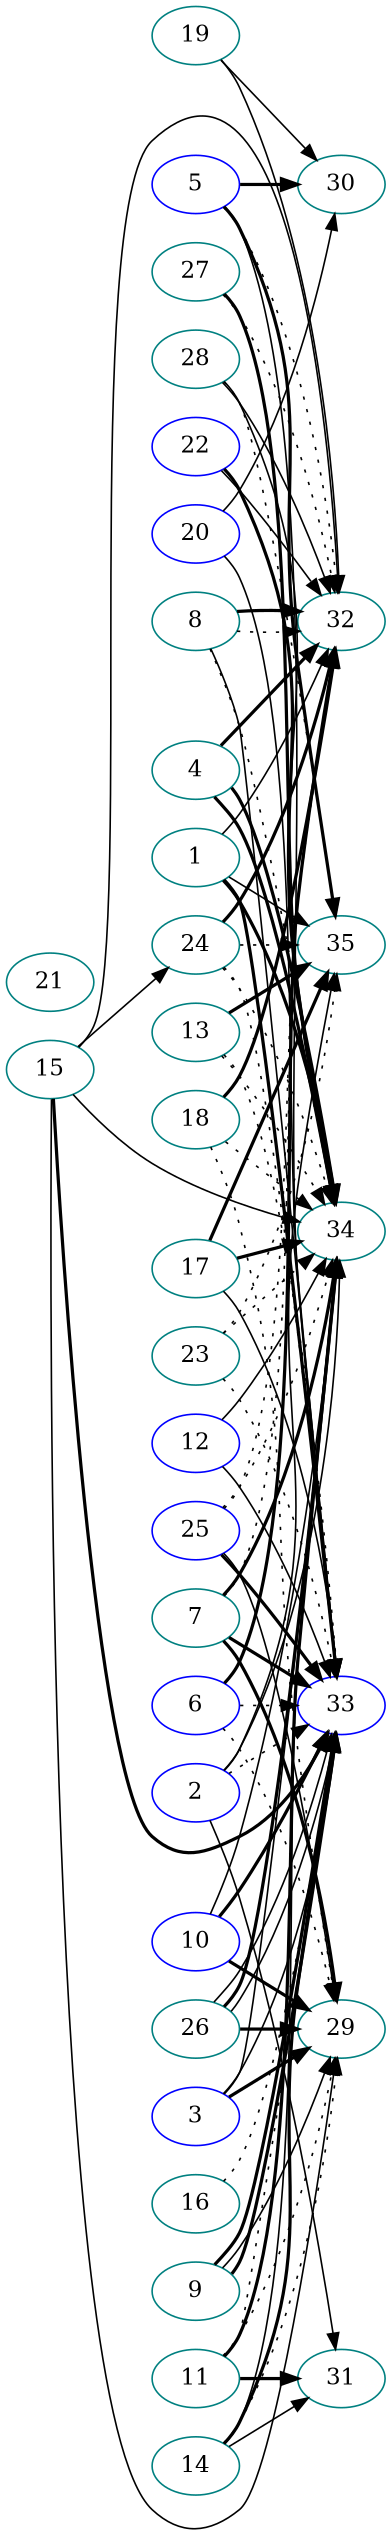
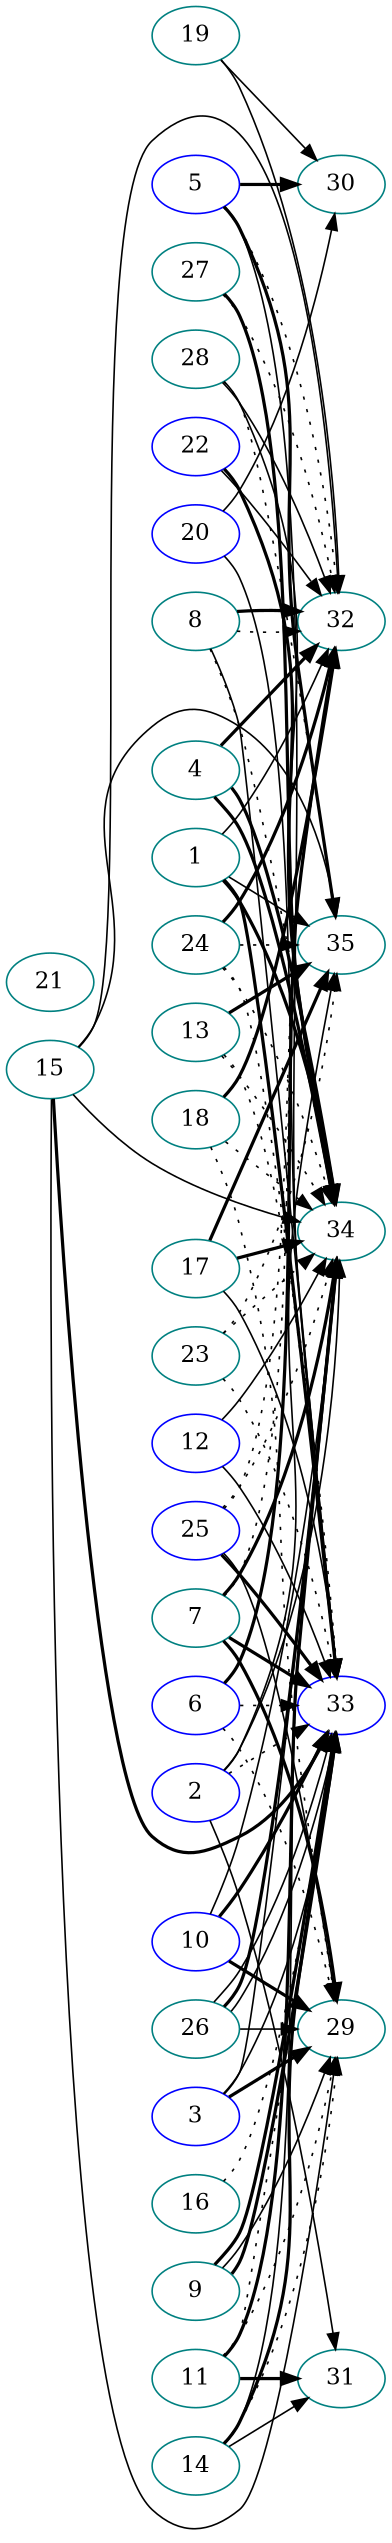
(117, 1013) -> (136, 744)
(261, 2029) -> (261, 2029)
